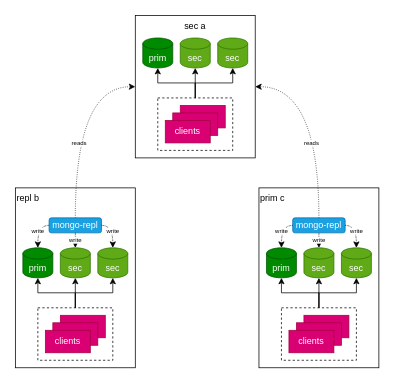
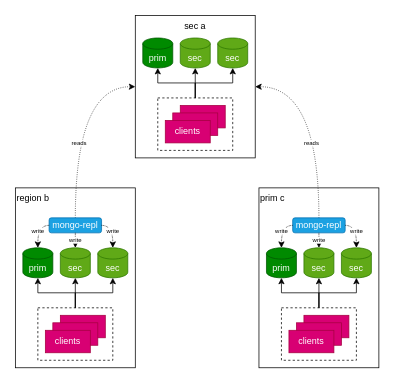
(30, 199) -> (35, 199)
